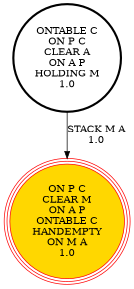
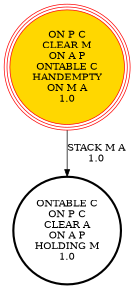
(67, 132) -> (67, 150)
